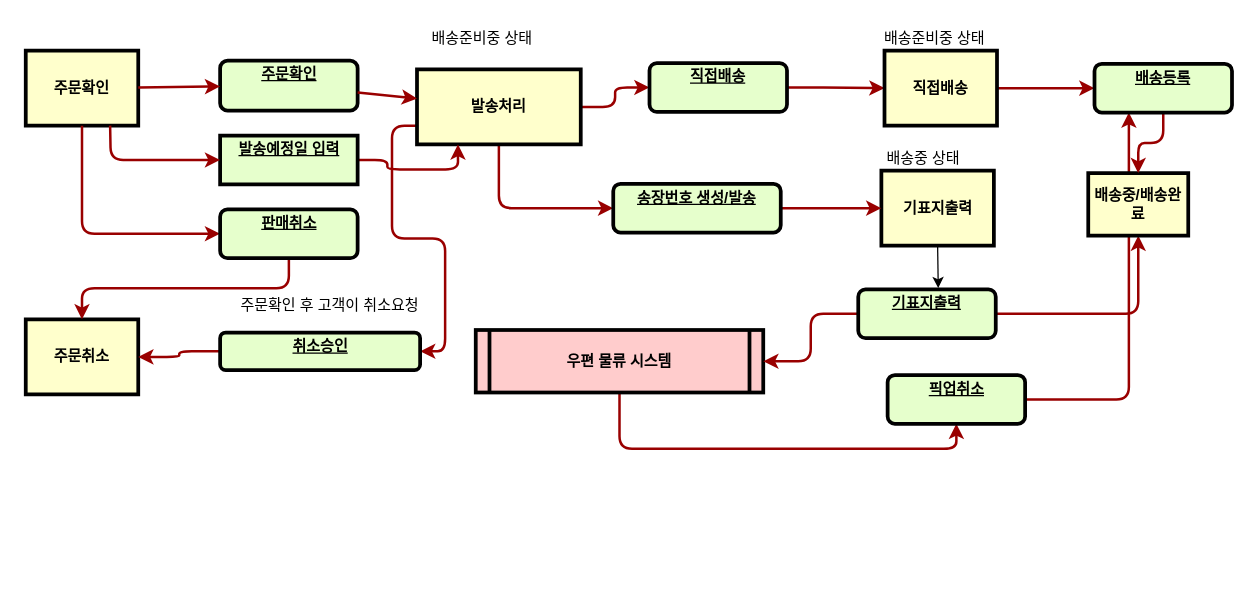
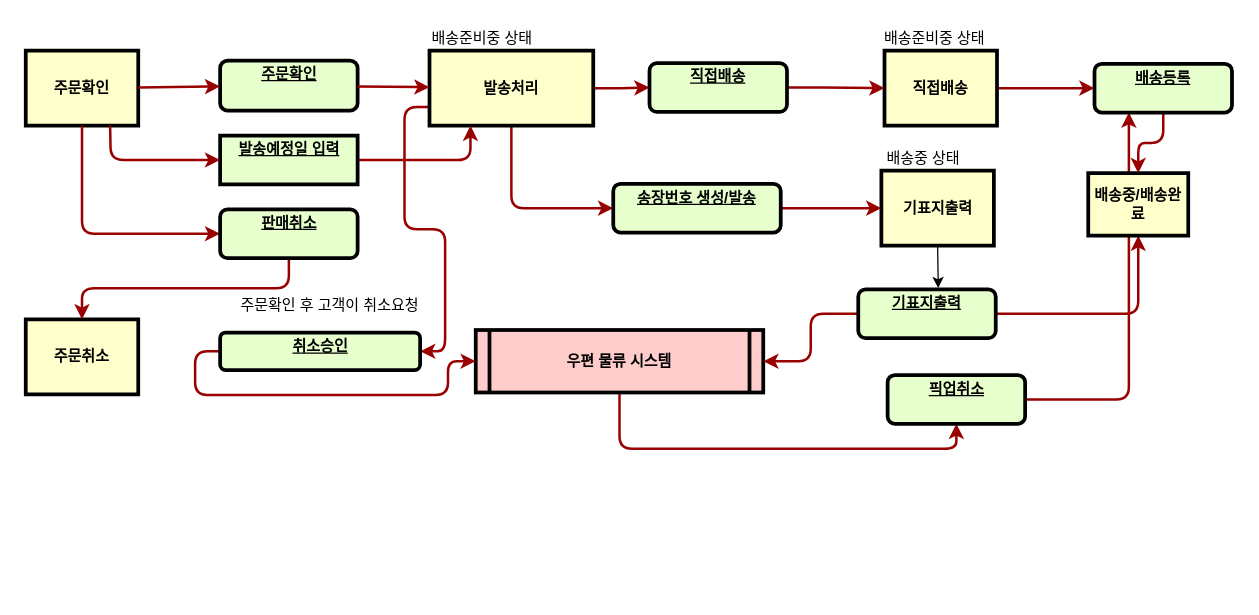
(499, 107) -> (511, 88)
(179, 356) -> (321, 395)
